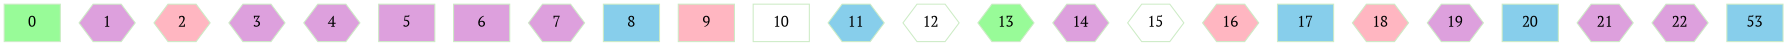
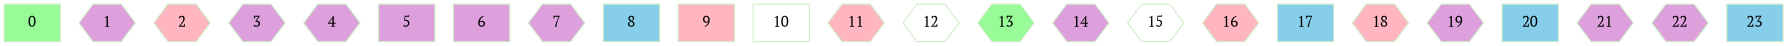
(856, 23) -> (856, 23)
(1755, 23) -> (1755, 23)
